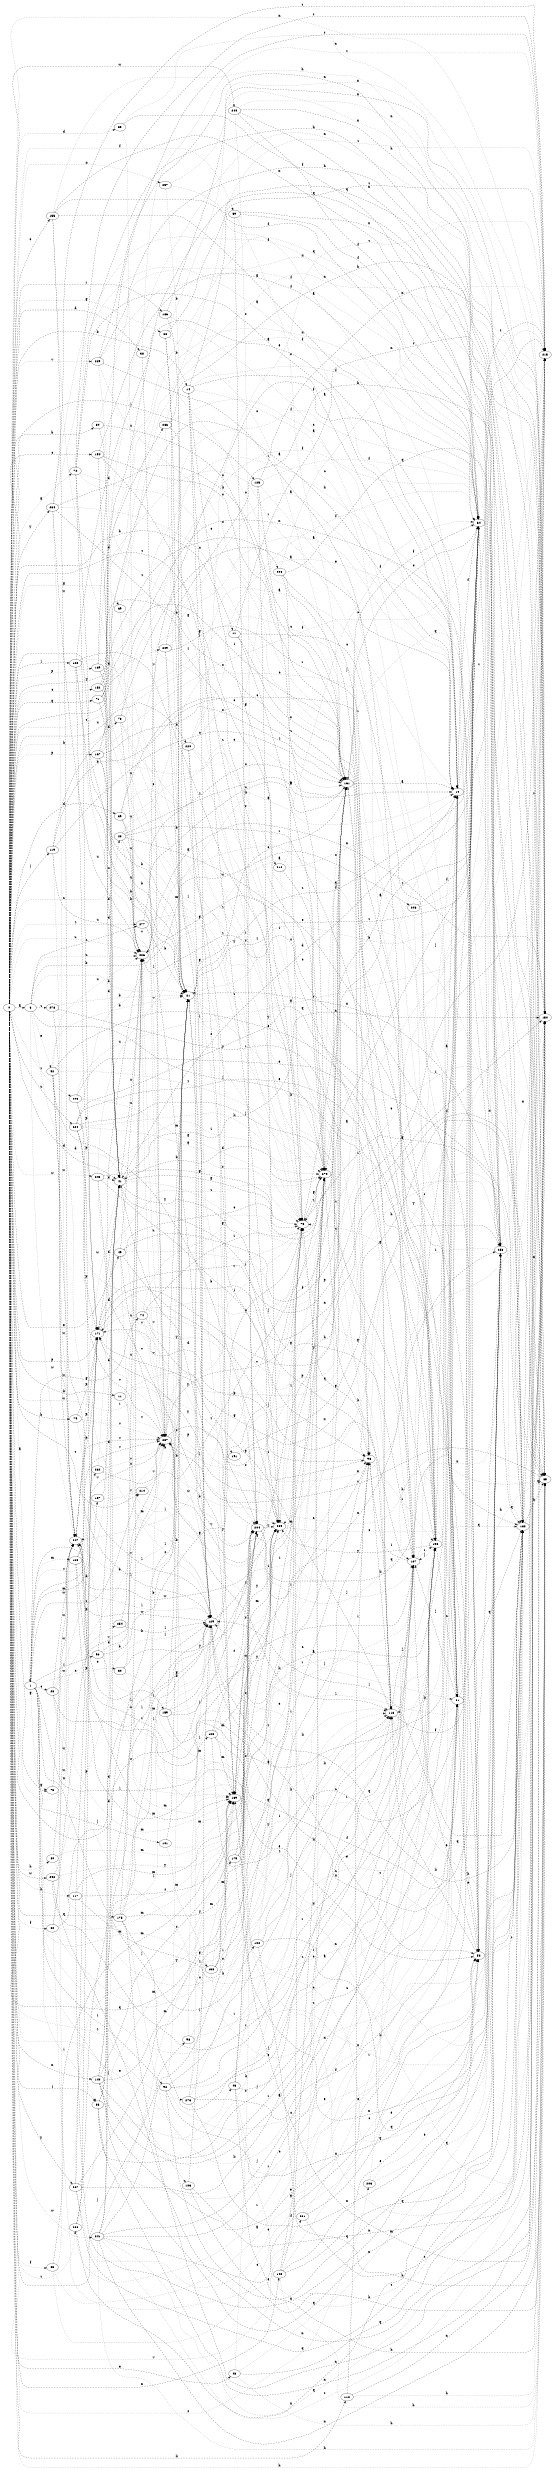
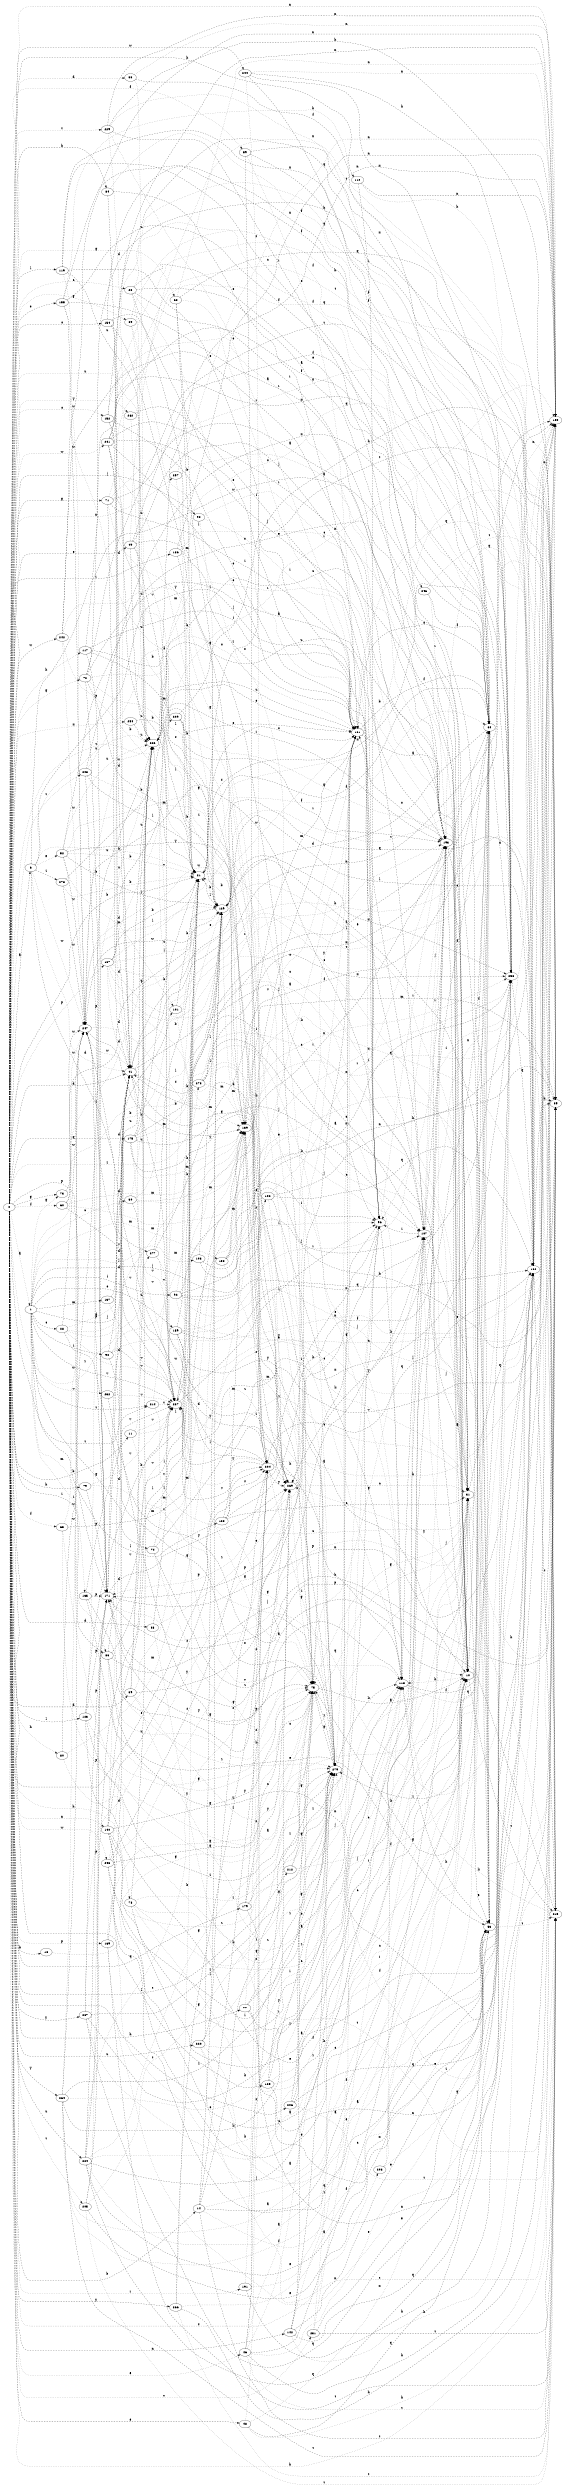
none -> (130, 416)
none -> (97, 851)
(102, 1453) -> (129, 938)
(12, 1569) -> (11, 1555)
none -> (46, 1952)
